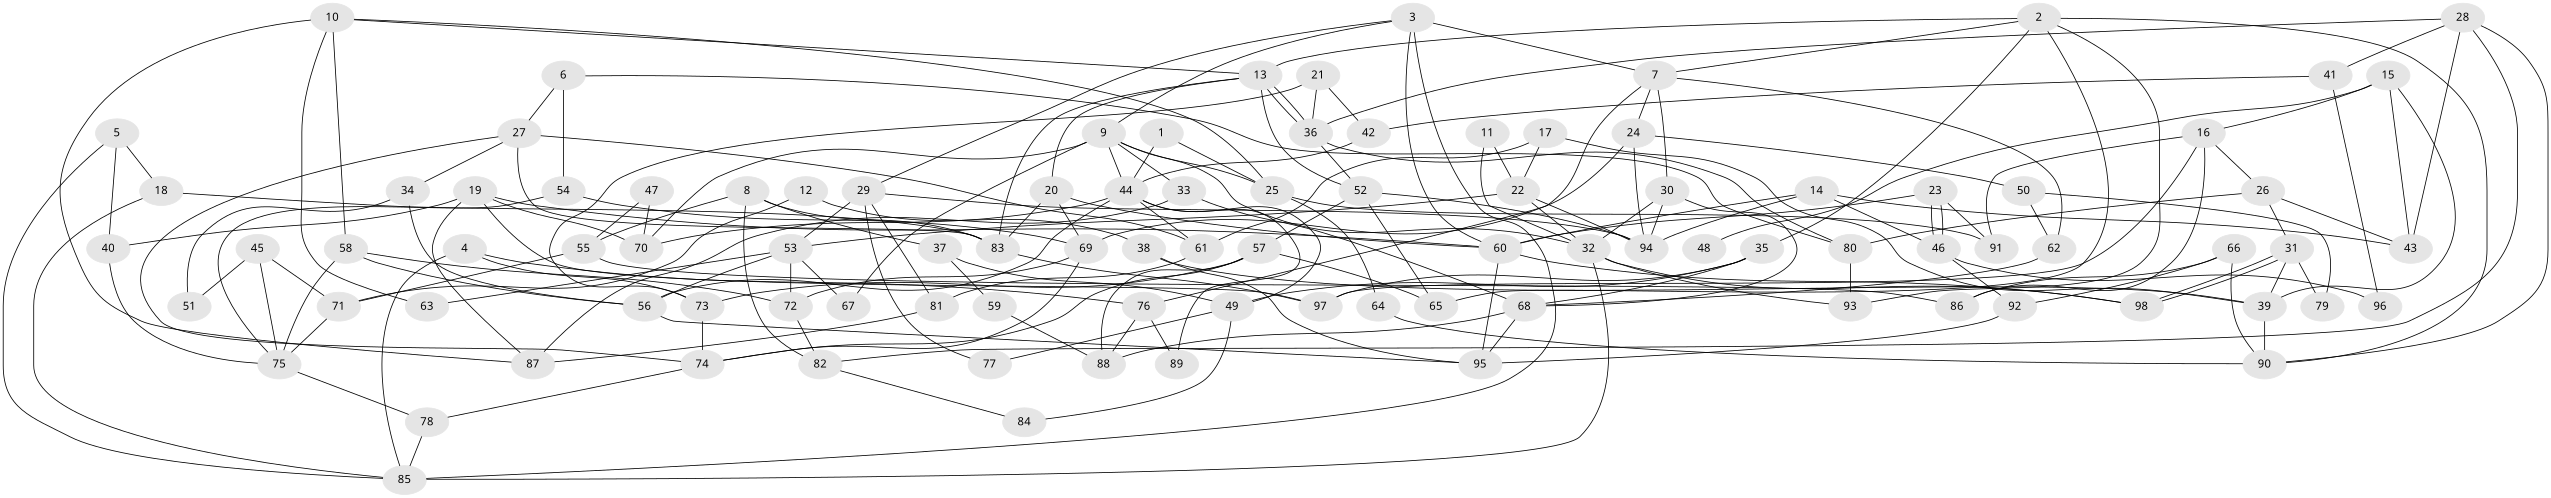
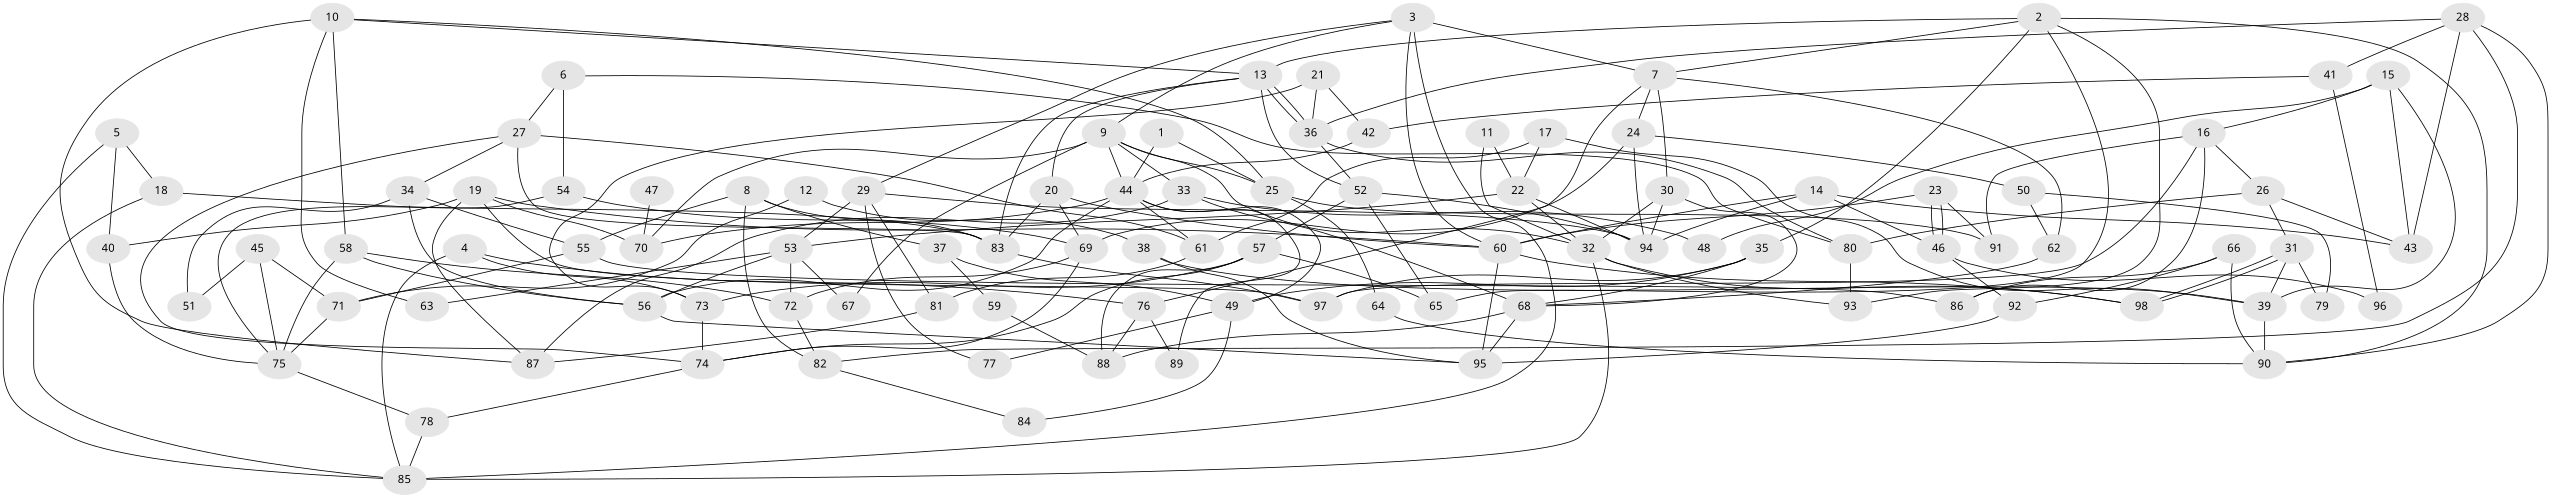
none -> (1447, 213)
(609, 227) -> (488, 219)
